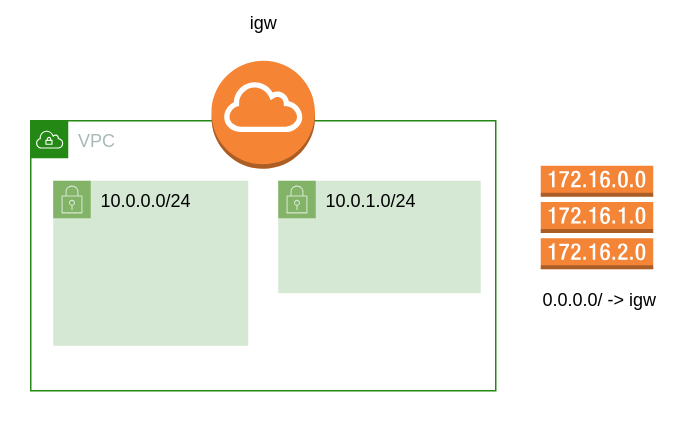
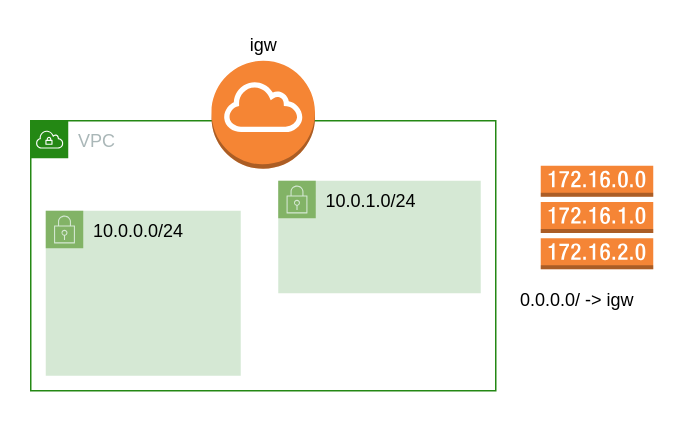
(263, 23) -> (263, 46)
(151, 263) -> (143, 293)
(599, 301) -> (577, 301)
